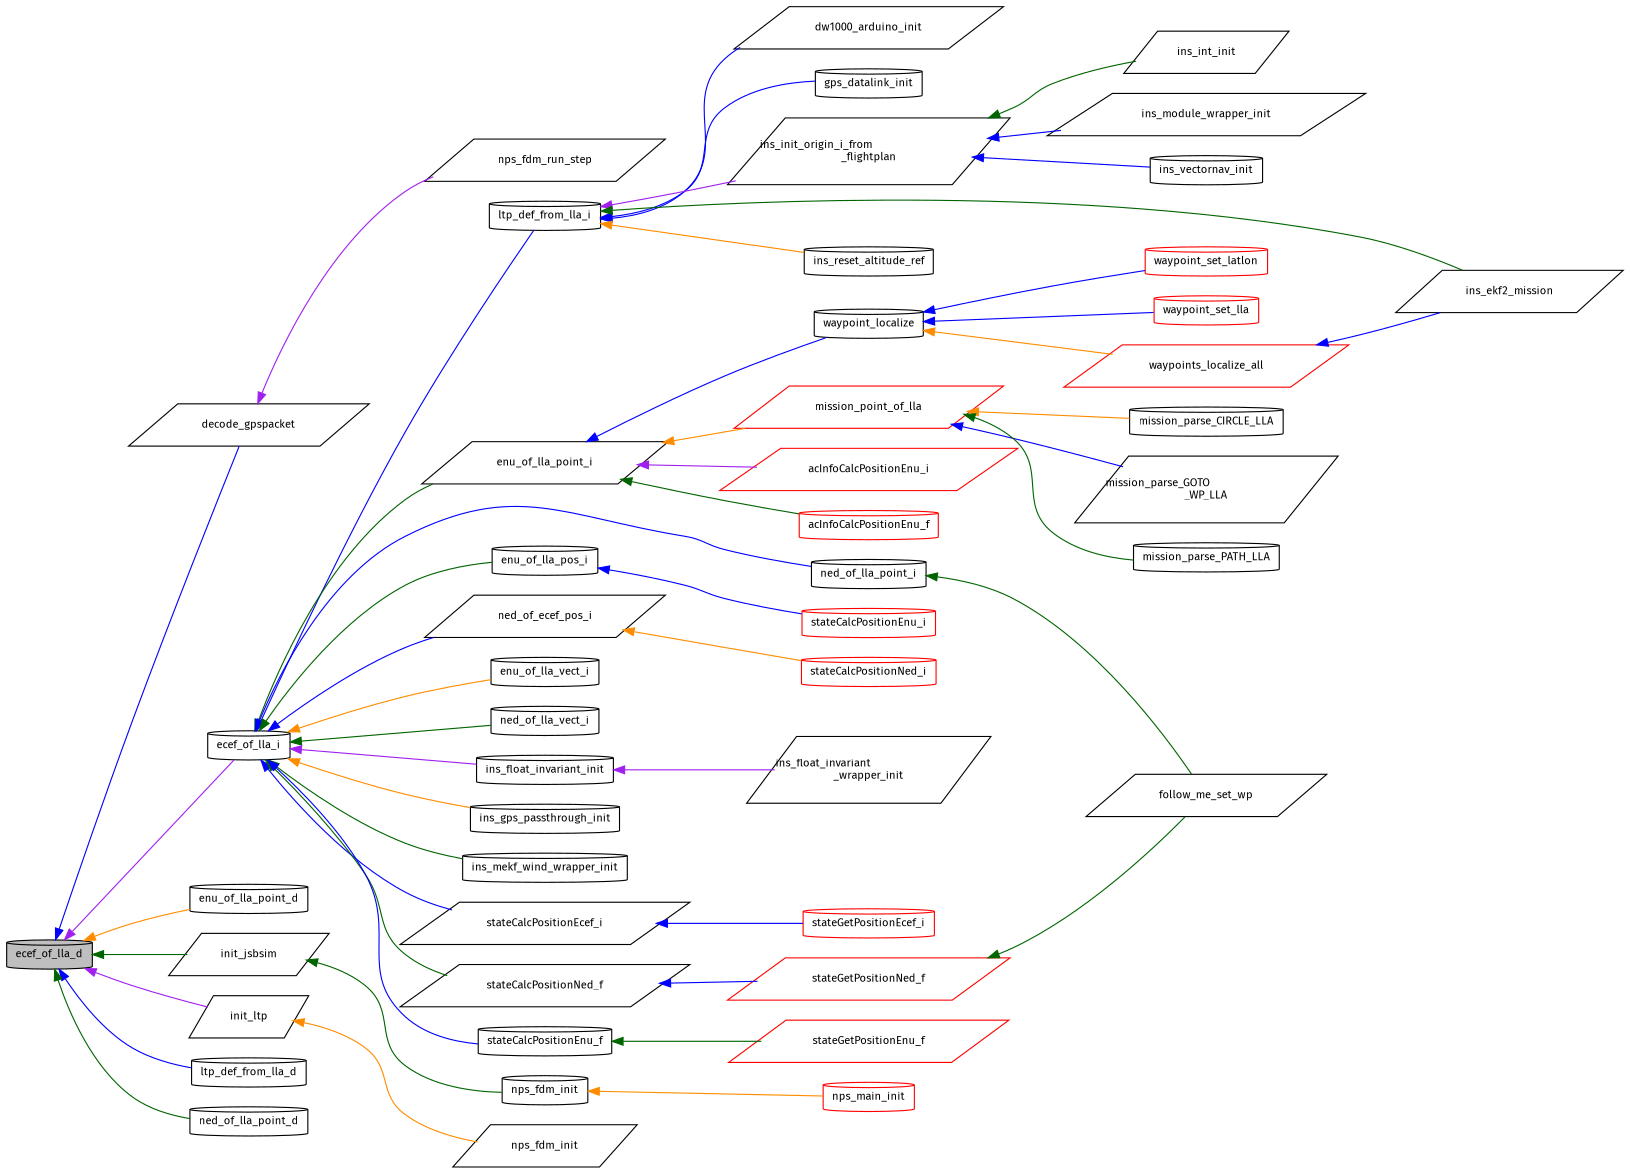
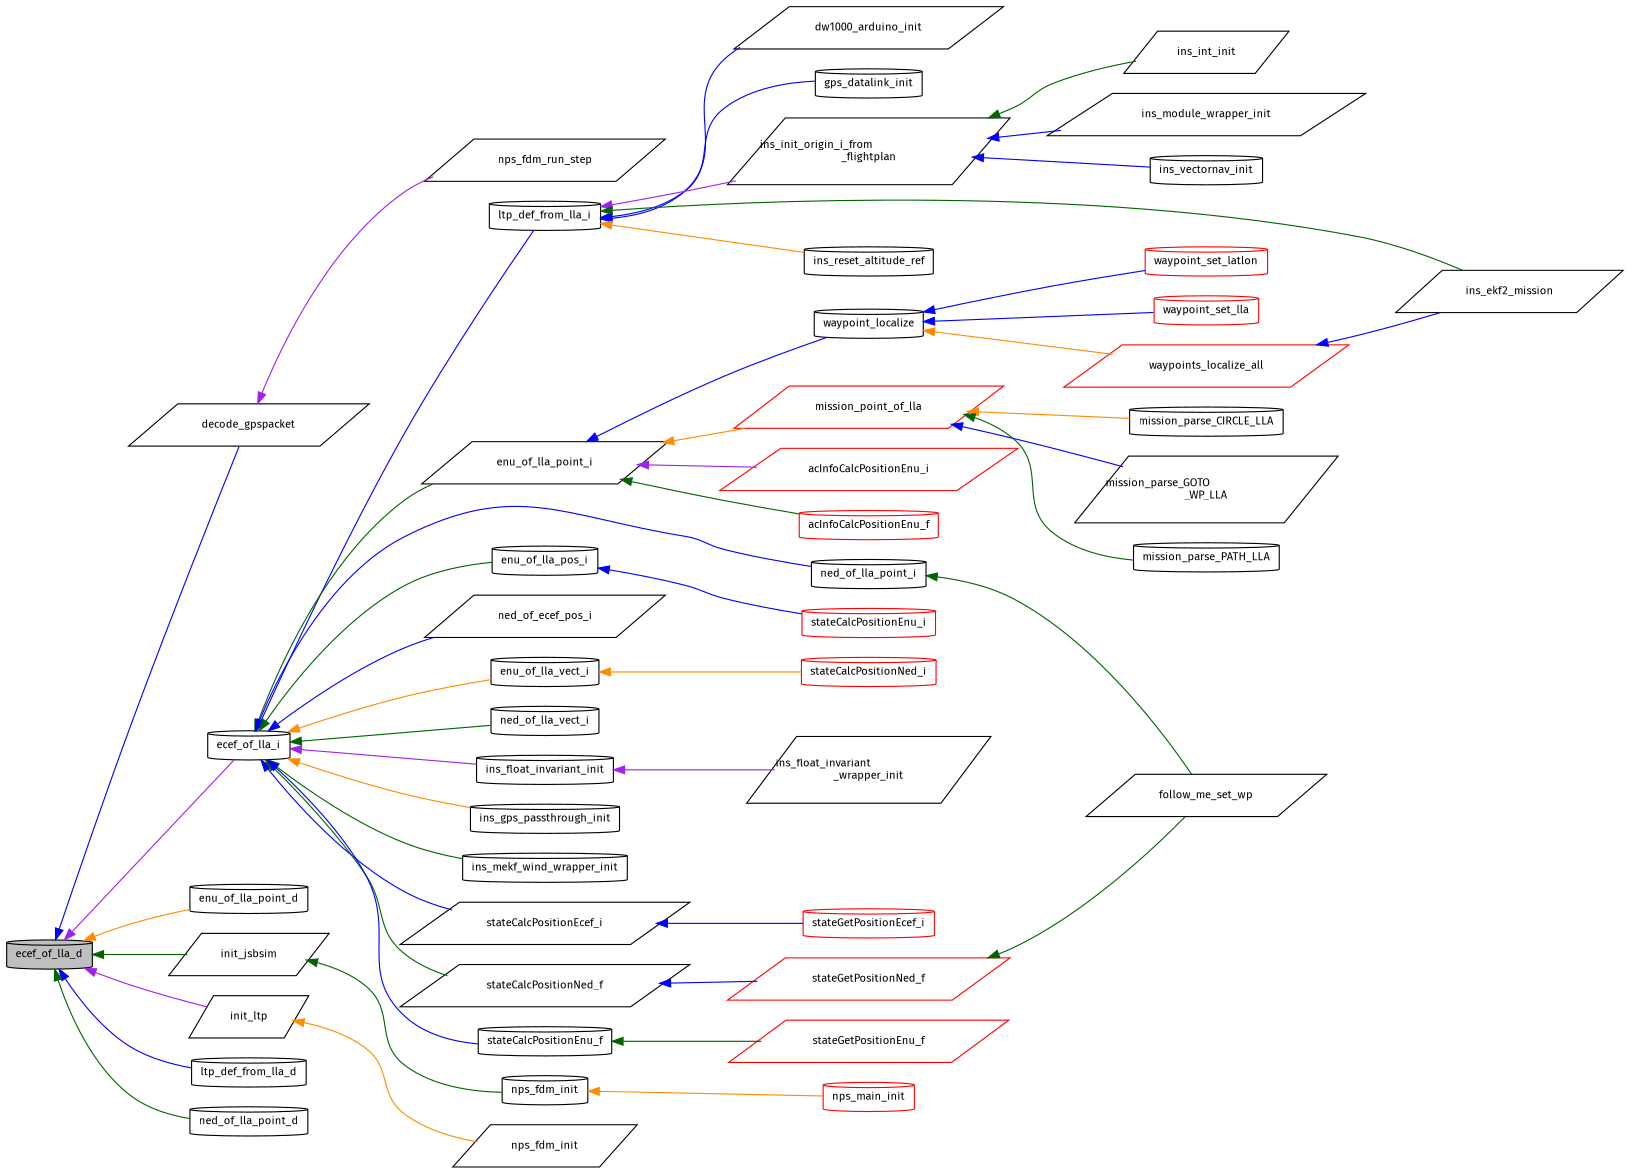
(718, 646) -> (706, 672)
